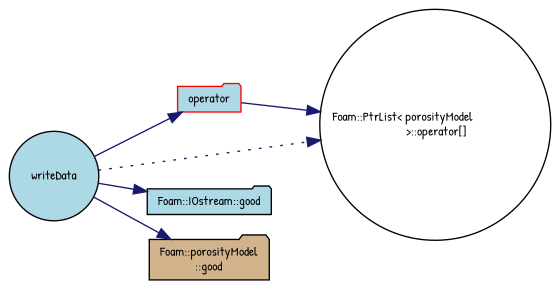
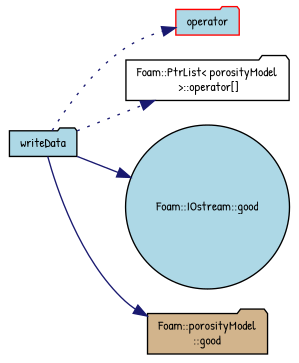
(274, 106) -> none
(435, 125) -> (208, 80)
(132, 137) -> (99, 71)
(54, 176) -> (43, 144)
(209, 202) -> (208, 207)
